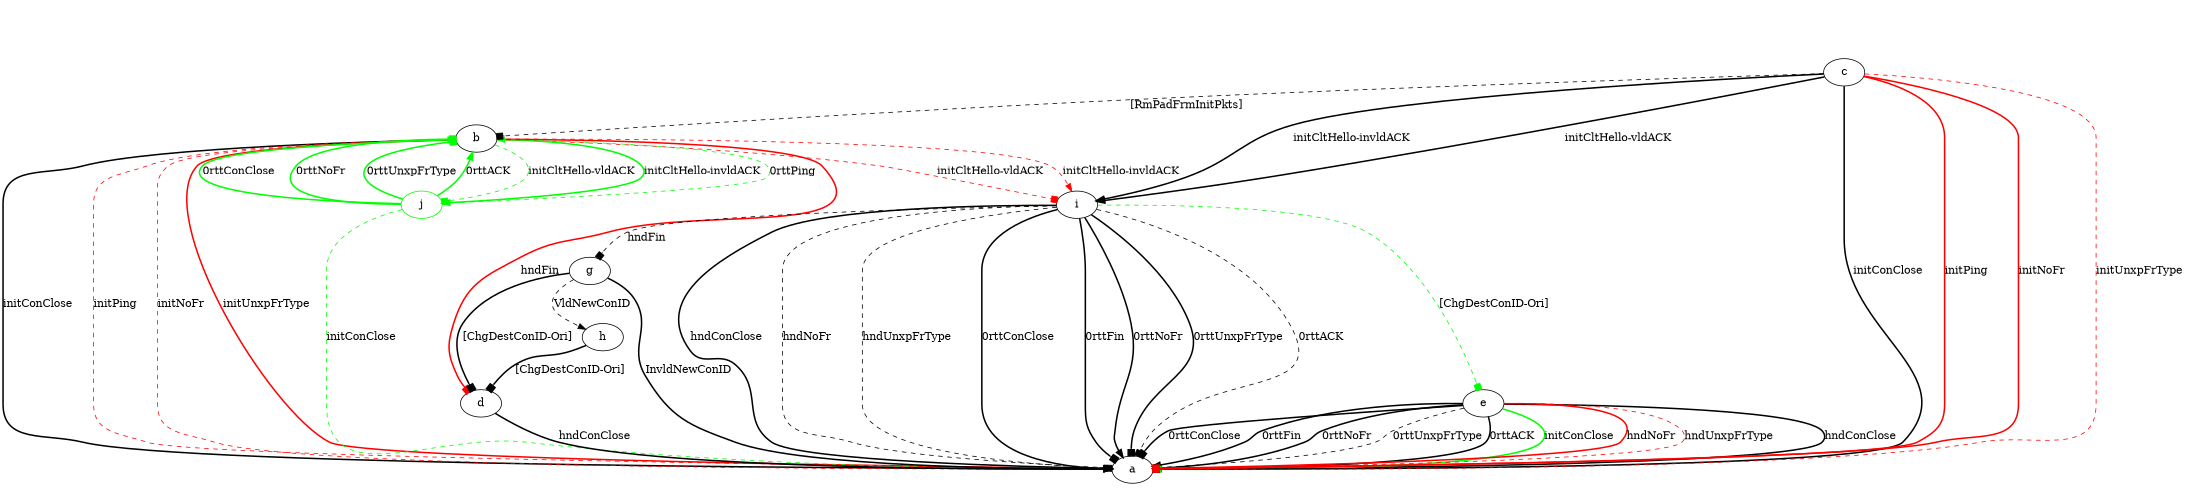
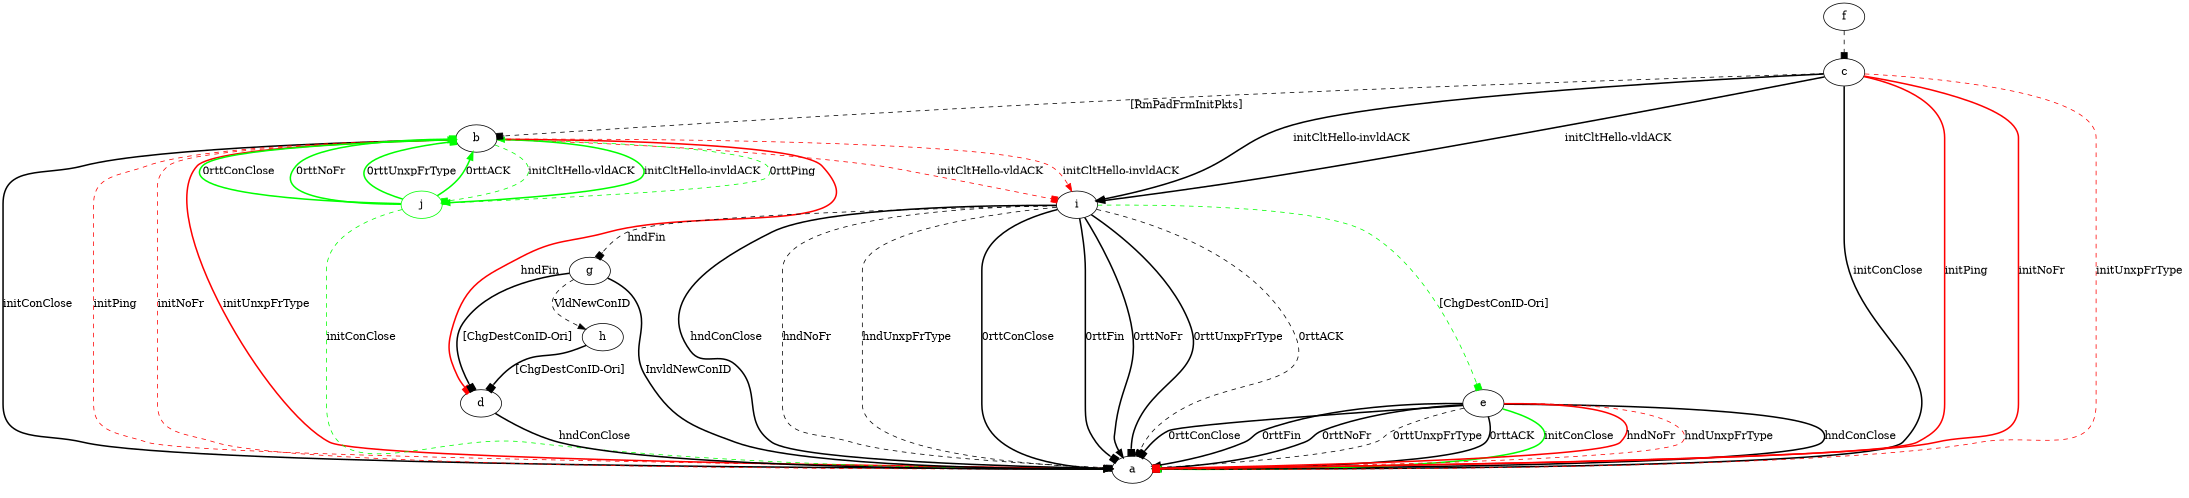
none -> (1844, 17)
